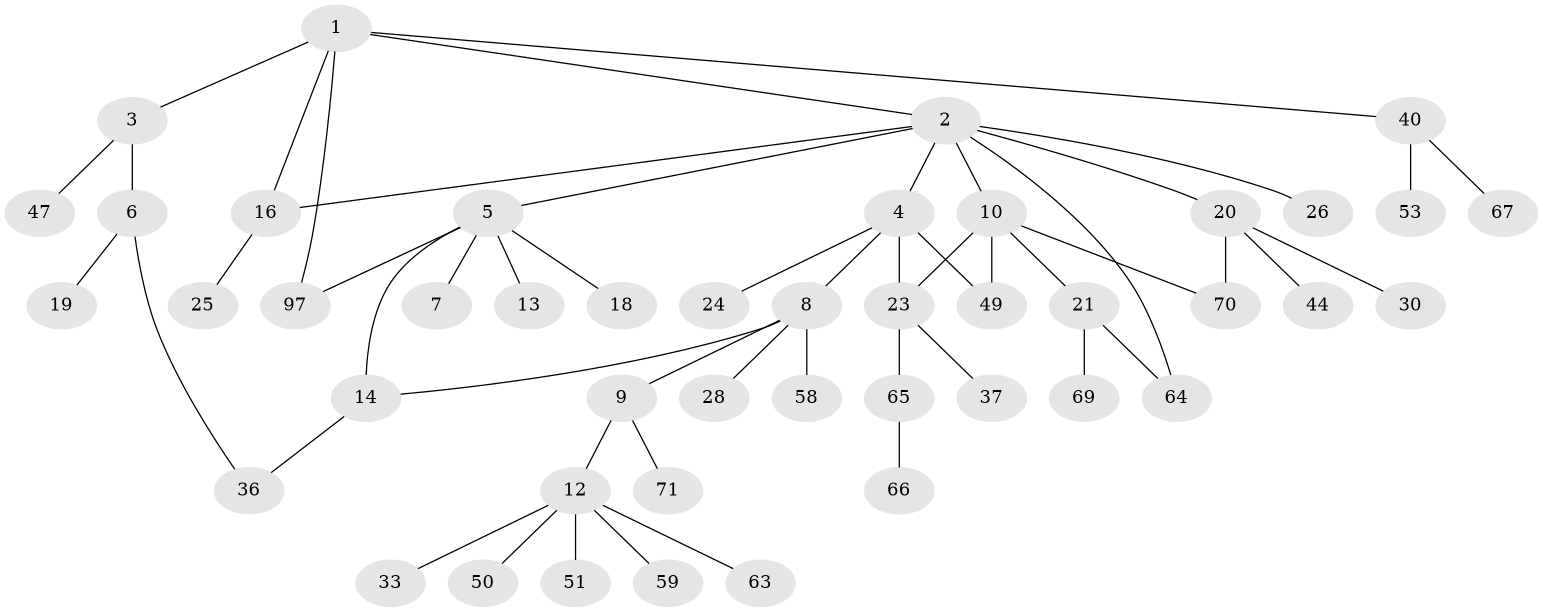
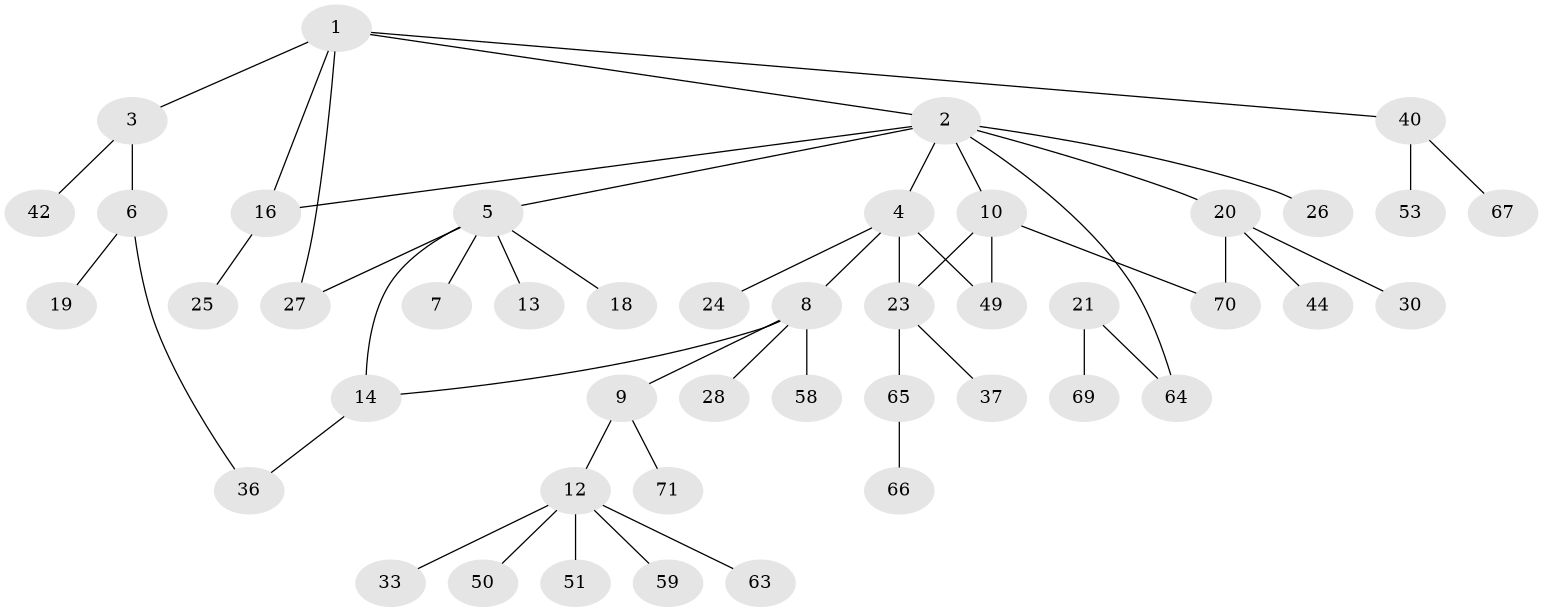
(40, 213) -> (40, 213)
(1038, 259) -> none
(295, 306) -> (295, 306)
